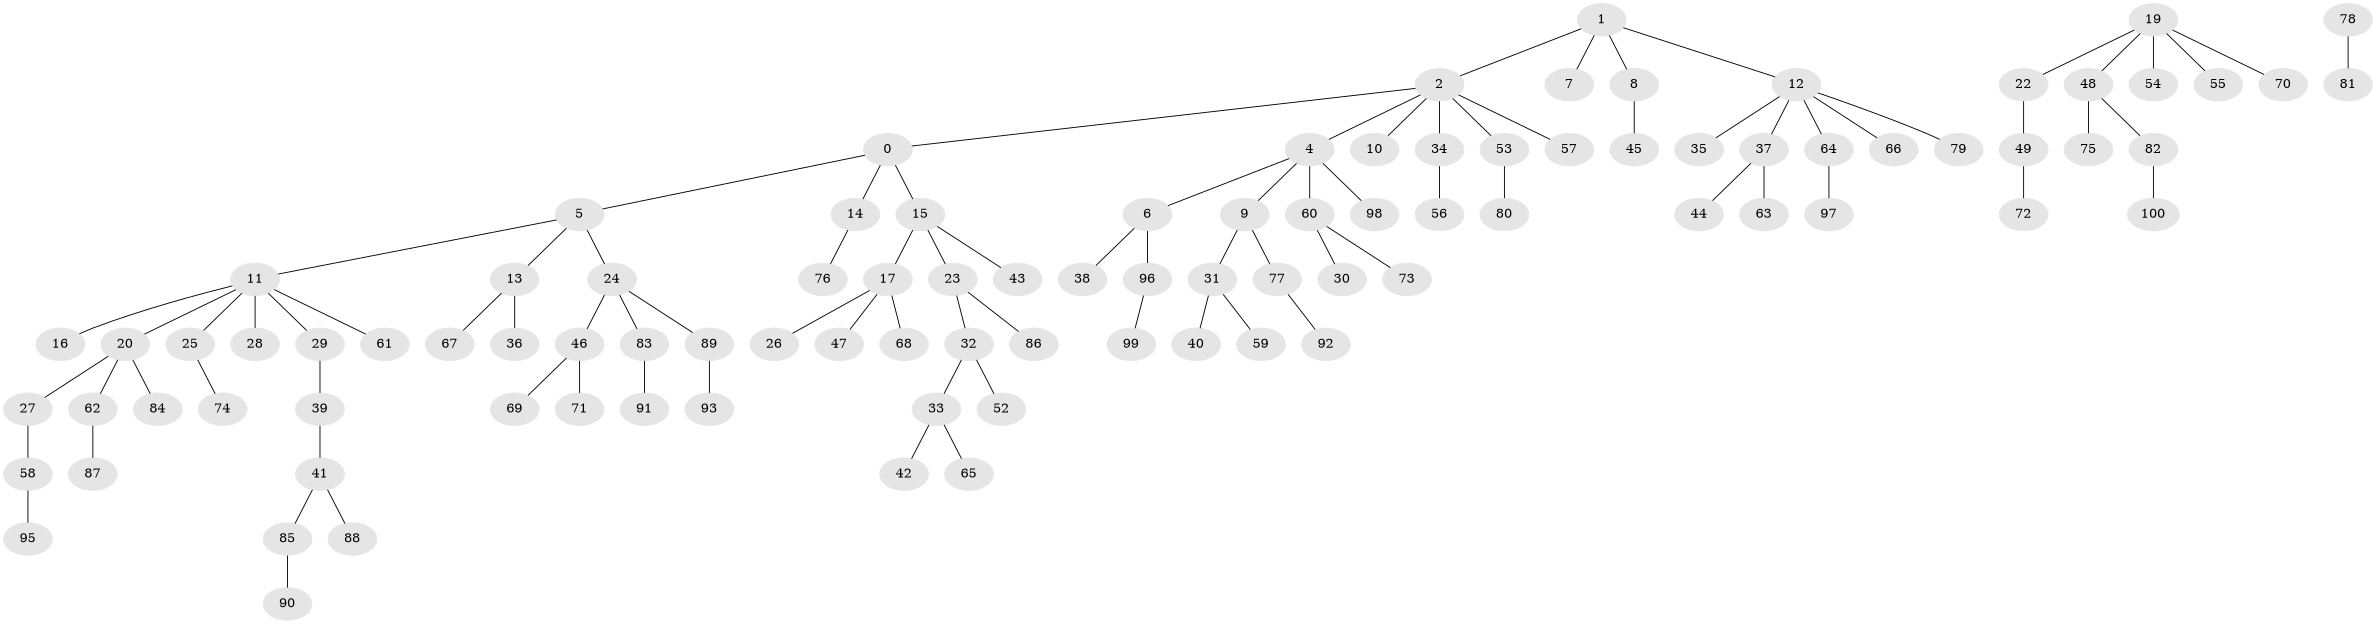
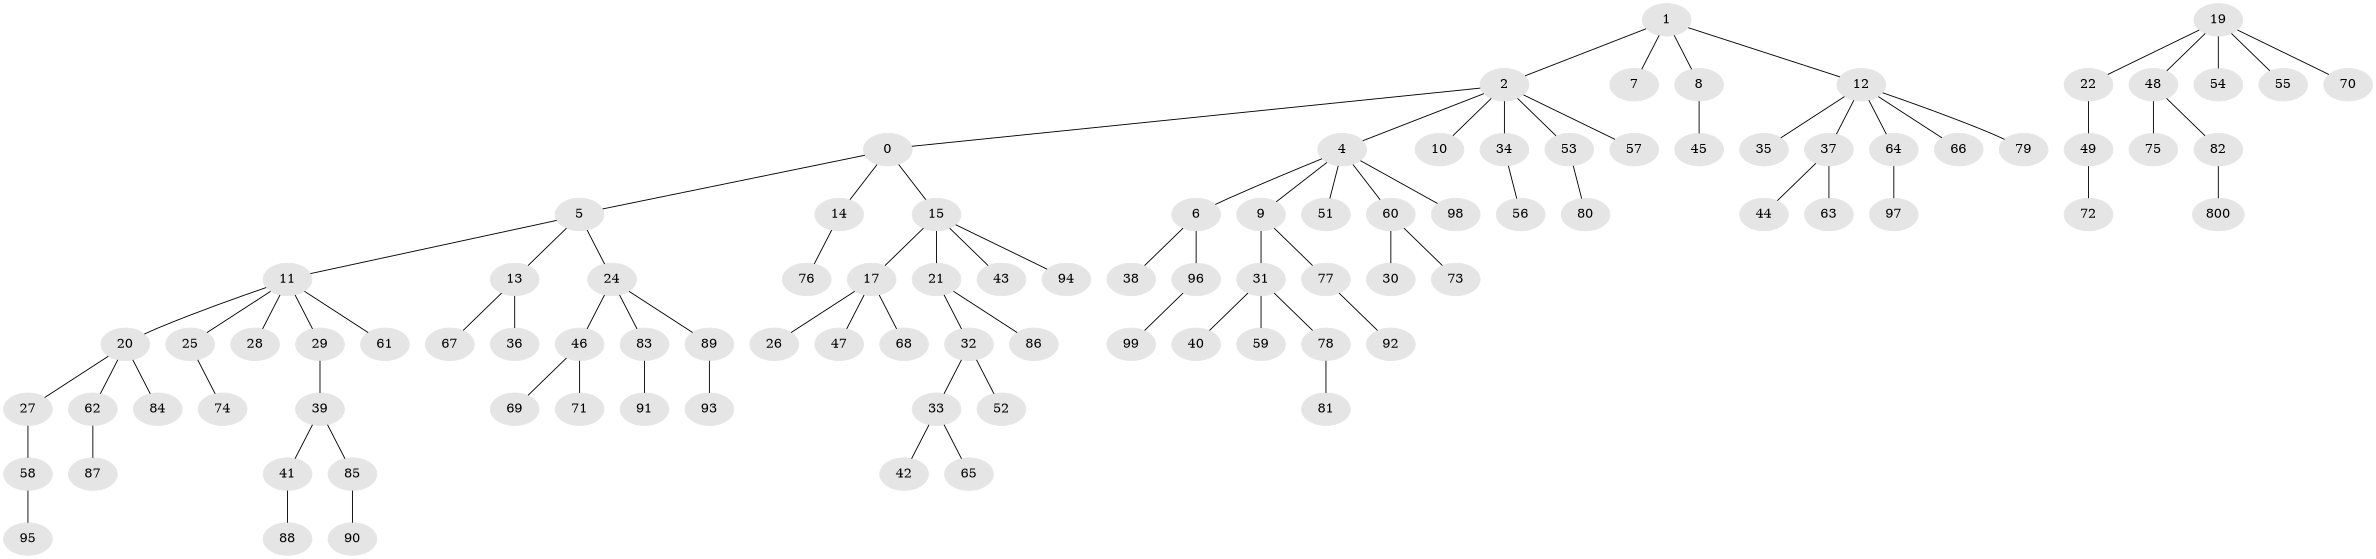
none -> (1326, 215)
(2153, 215) -> (2218, 215)
(953, 279) -> (937, 279)
none -> (1066, 279)
none -> (1293, 312)
(60, 344) -> none
(304, 507) -> (336, 442)
